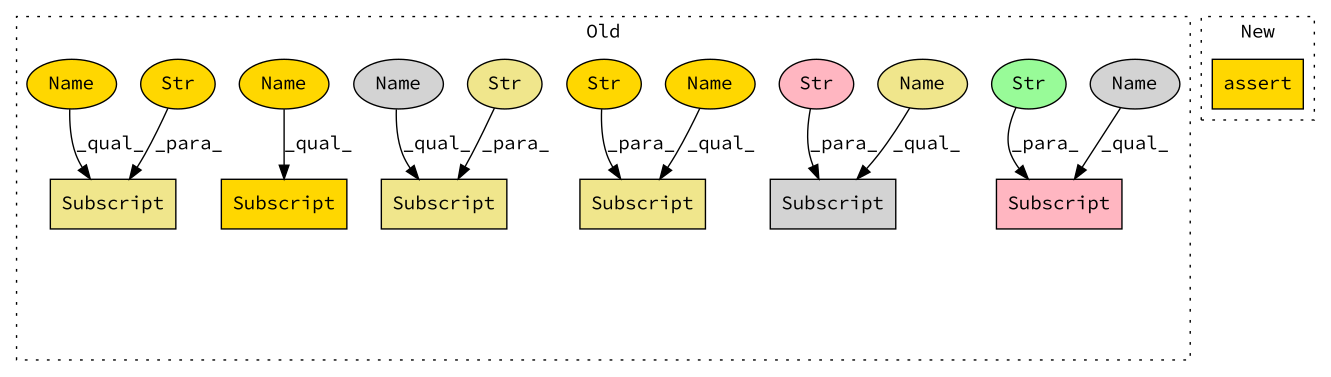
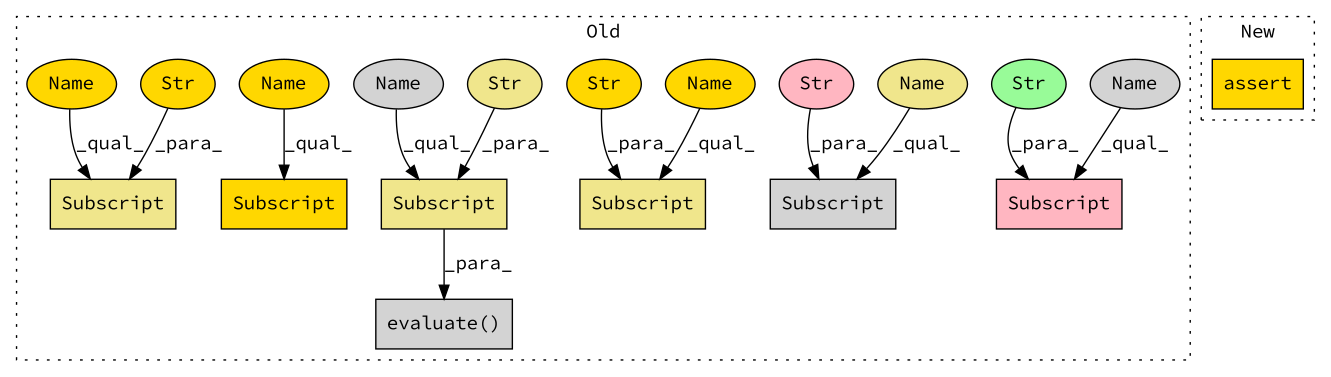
none -> (444, 324)
